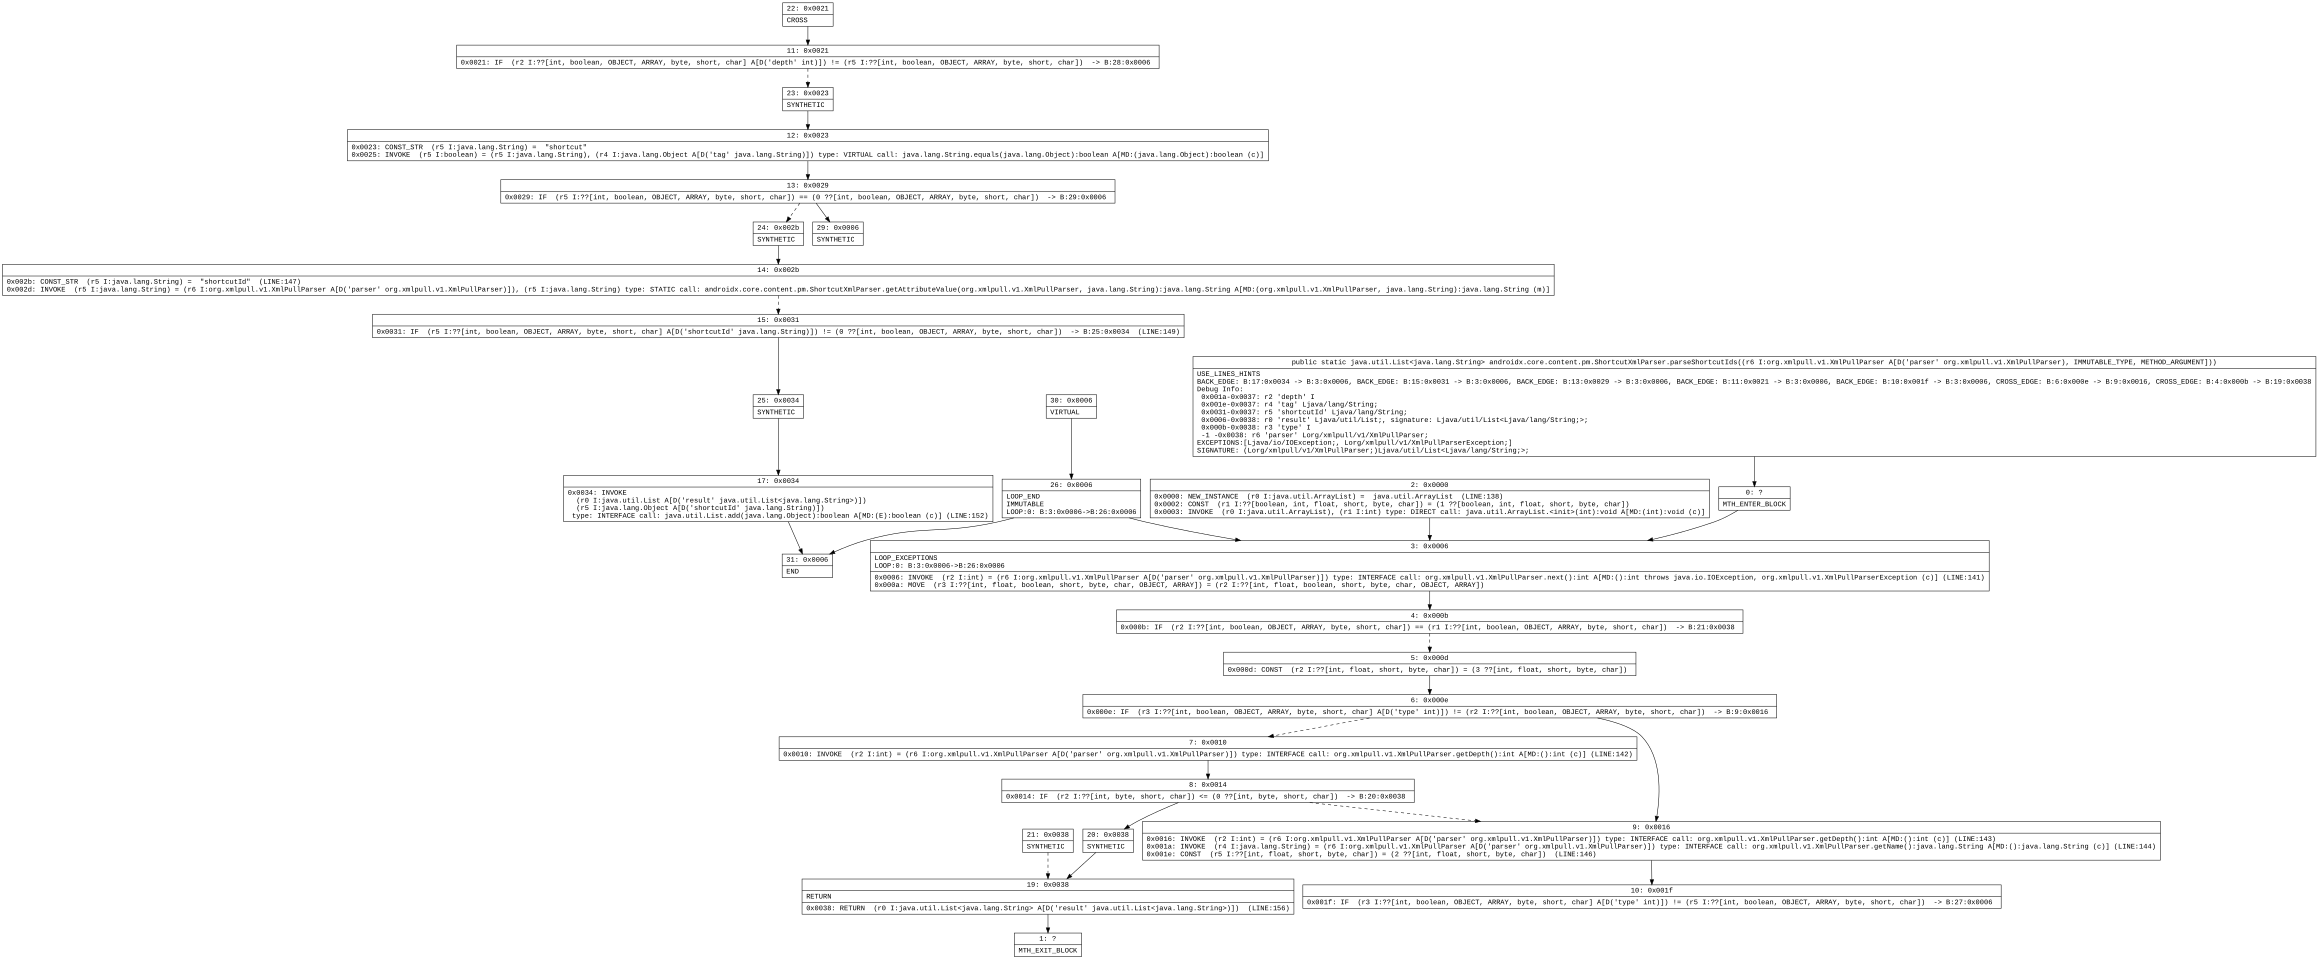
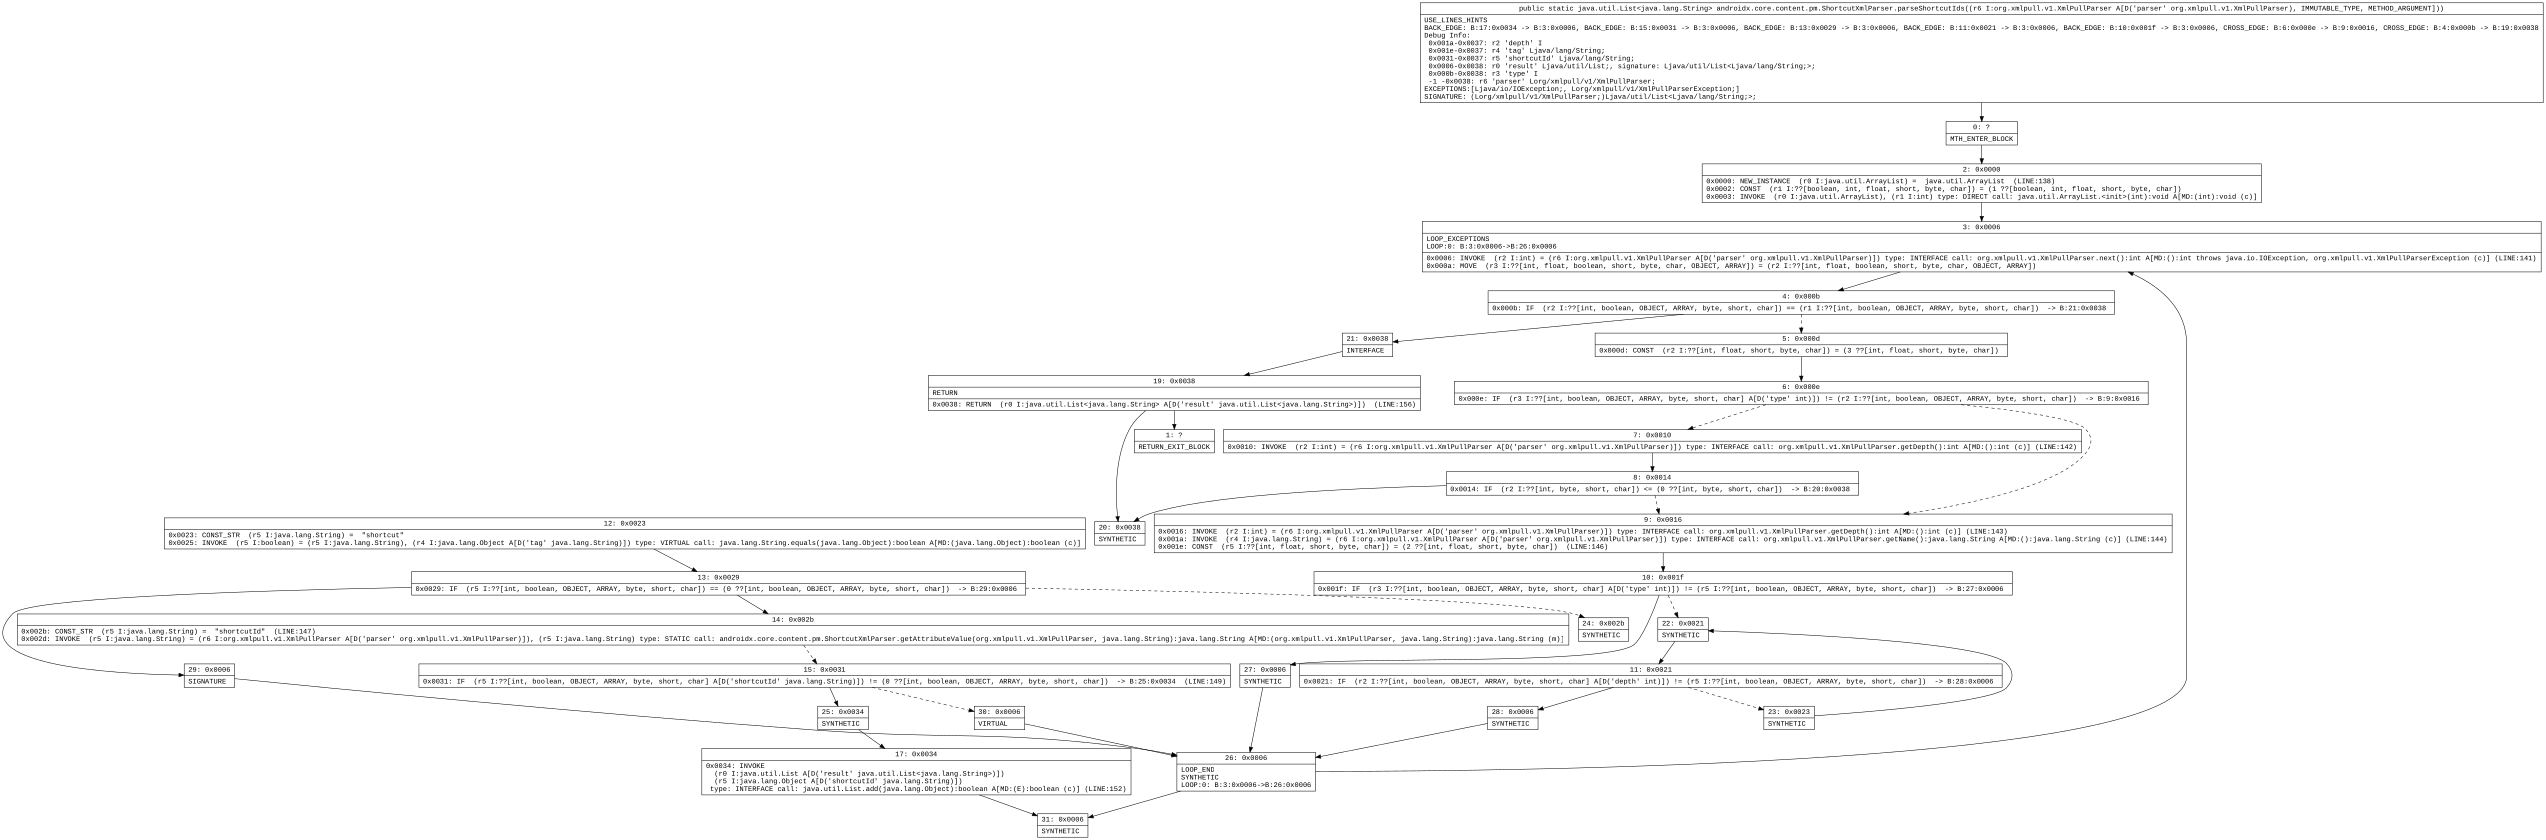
(797, 20) -> (1681, 635)
(808, 118) -> (1972, 652)
(836, 239) -> (207, 681)
(778, 252) -> (750, 603)
none -> (1541, 328)
(1025, 504) -> (1200, 777)
(1696, 528) -> (1982, 152)
(793, 571) -> (1061, 831)
none -> (1672, 604)
none -> (1265, 676)
none -> (921, 699)
none -> (1513, 718)
none -> (703, 721)
(1651, 751) -> (2073, 465)
(1046, 846) -> (1365, 350)
(1048, 863) -> (1296, 363)
(1083, 864) -> (1119, 460)
(1048, 950) -> (1174, 447)
